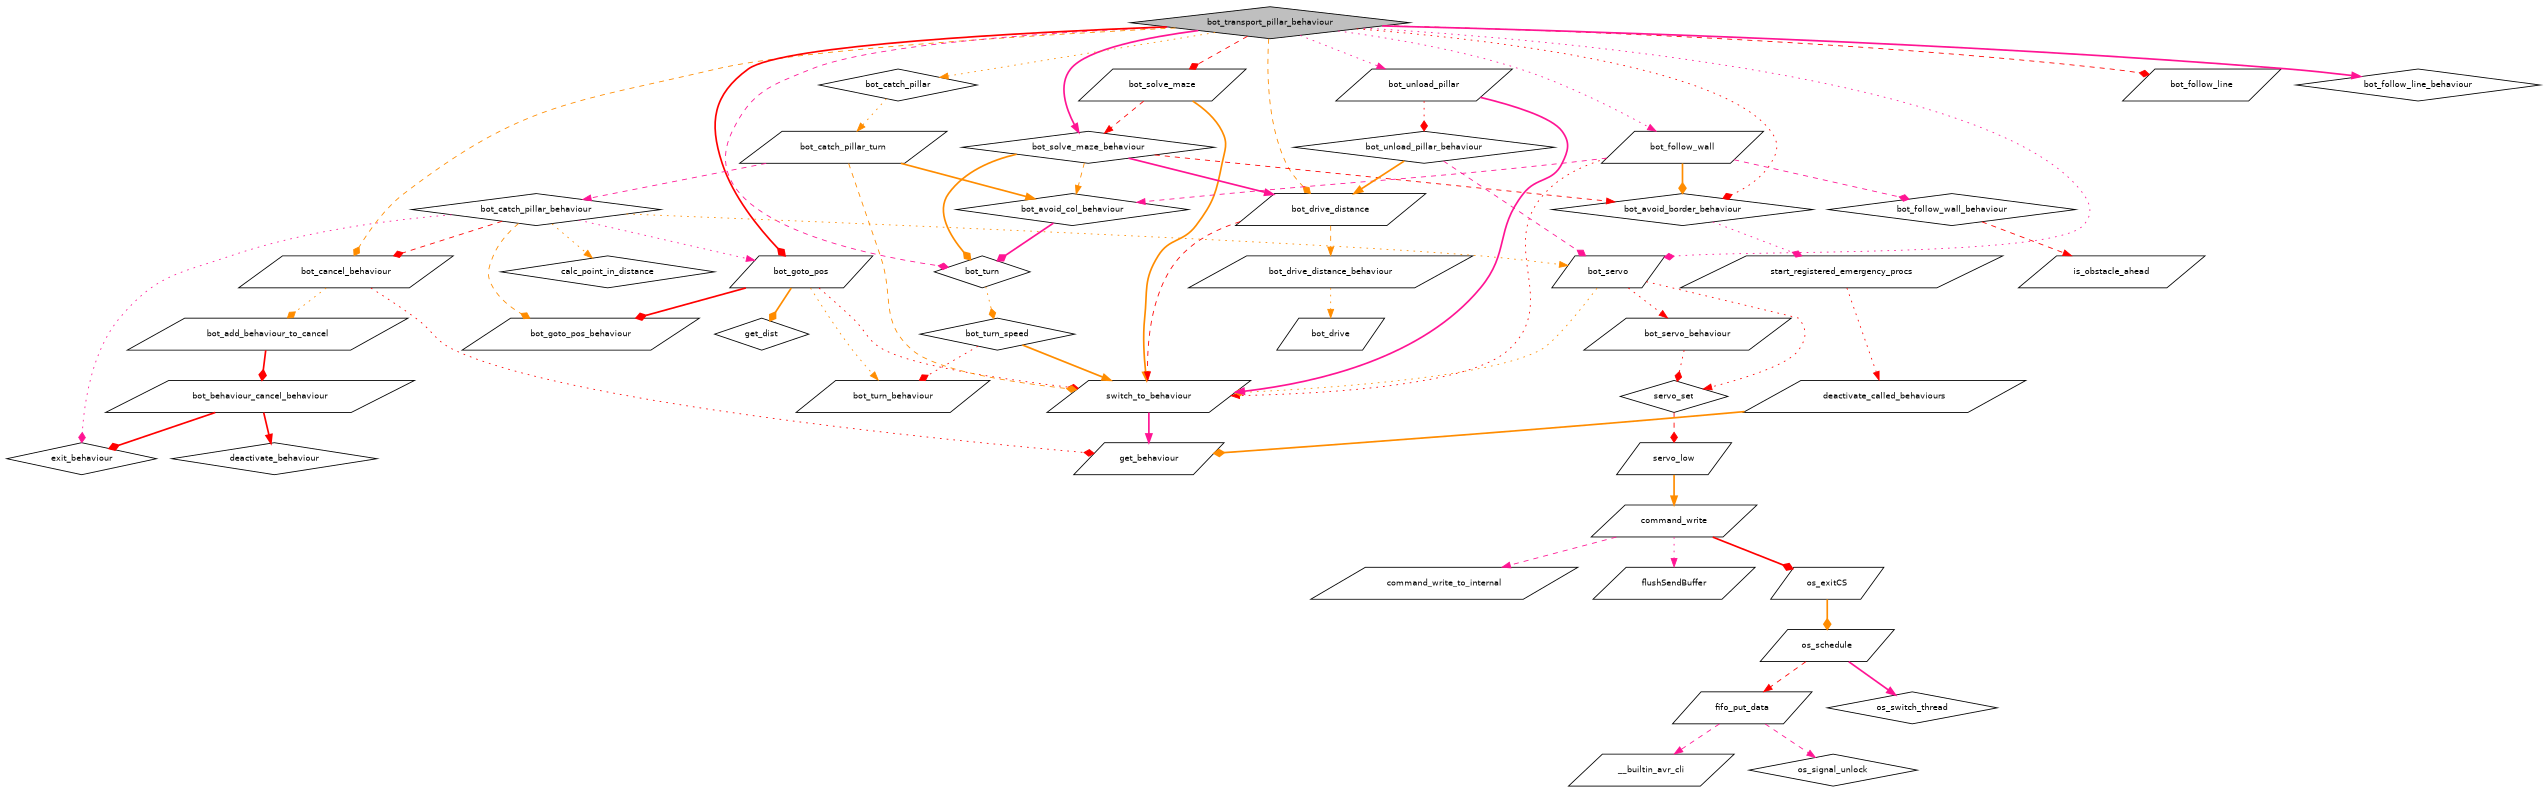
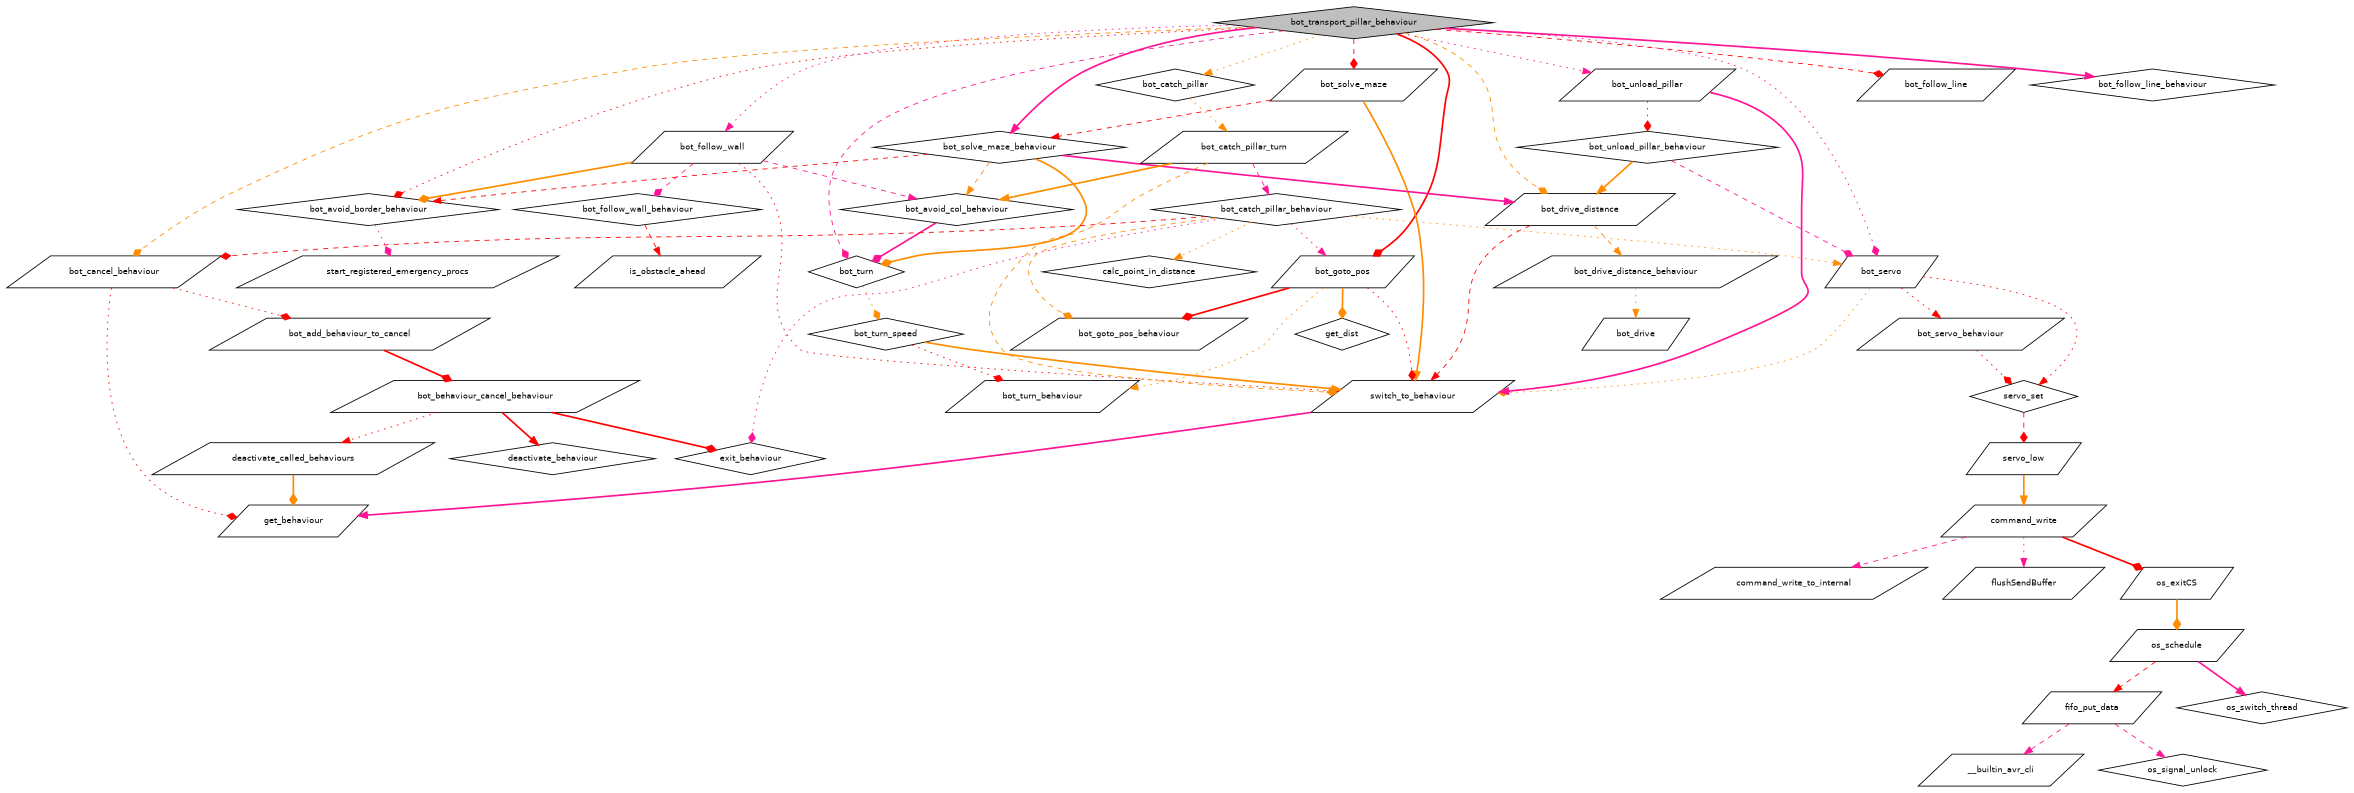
(311, 300) -> (227, 302)
(1862, 330) -> (393, 426)
